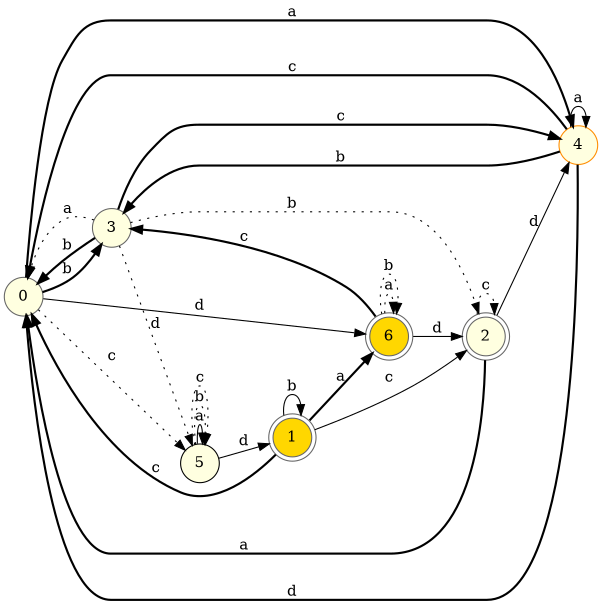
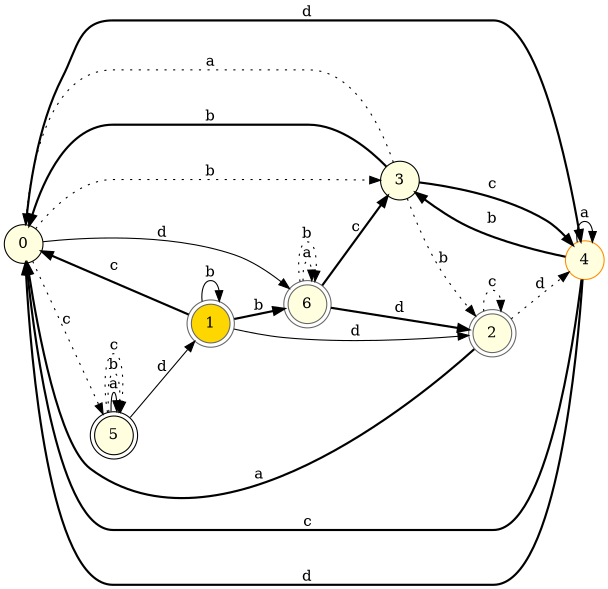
(292, 12) -> (307, 12)
(112, 228) -> (400, 181)
(531, 244) -> (536, 299)
(72, 278) -> (194, 180)
(24, 297) -> (24, 244)
(389, 336) -> (307, 304)
(432, 336) -> (394, 318)
(154, 341) -> none
(341, 377) -> (259, 306)
(389, 378) -> (356, 332)
(200, 463) -> (114, 435)
